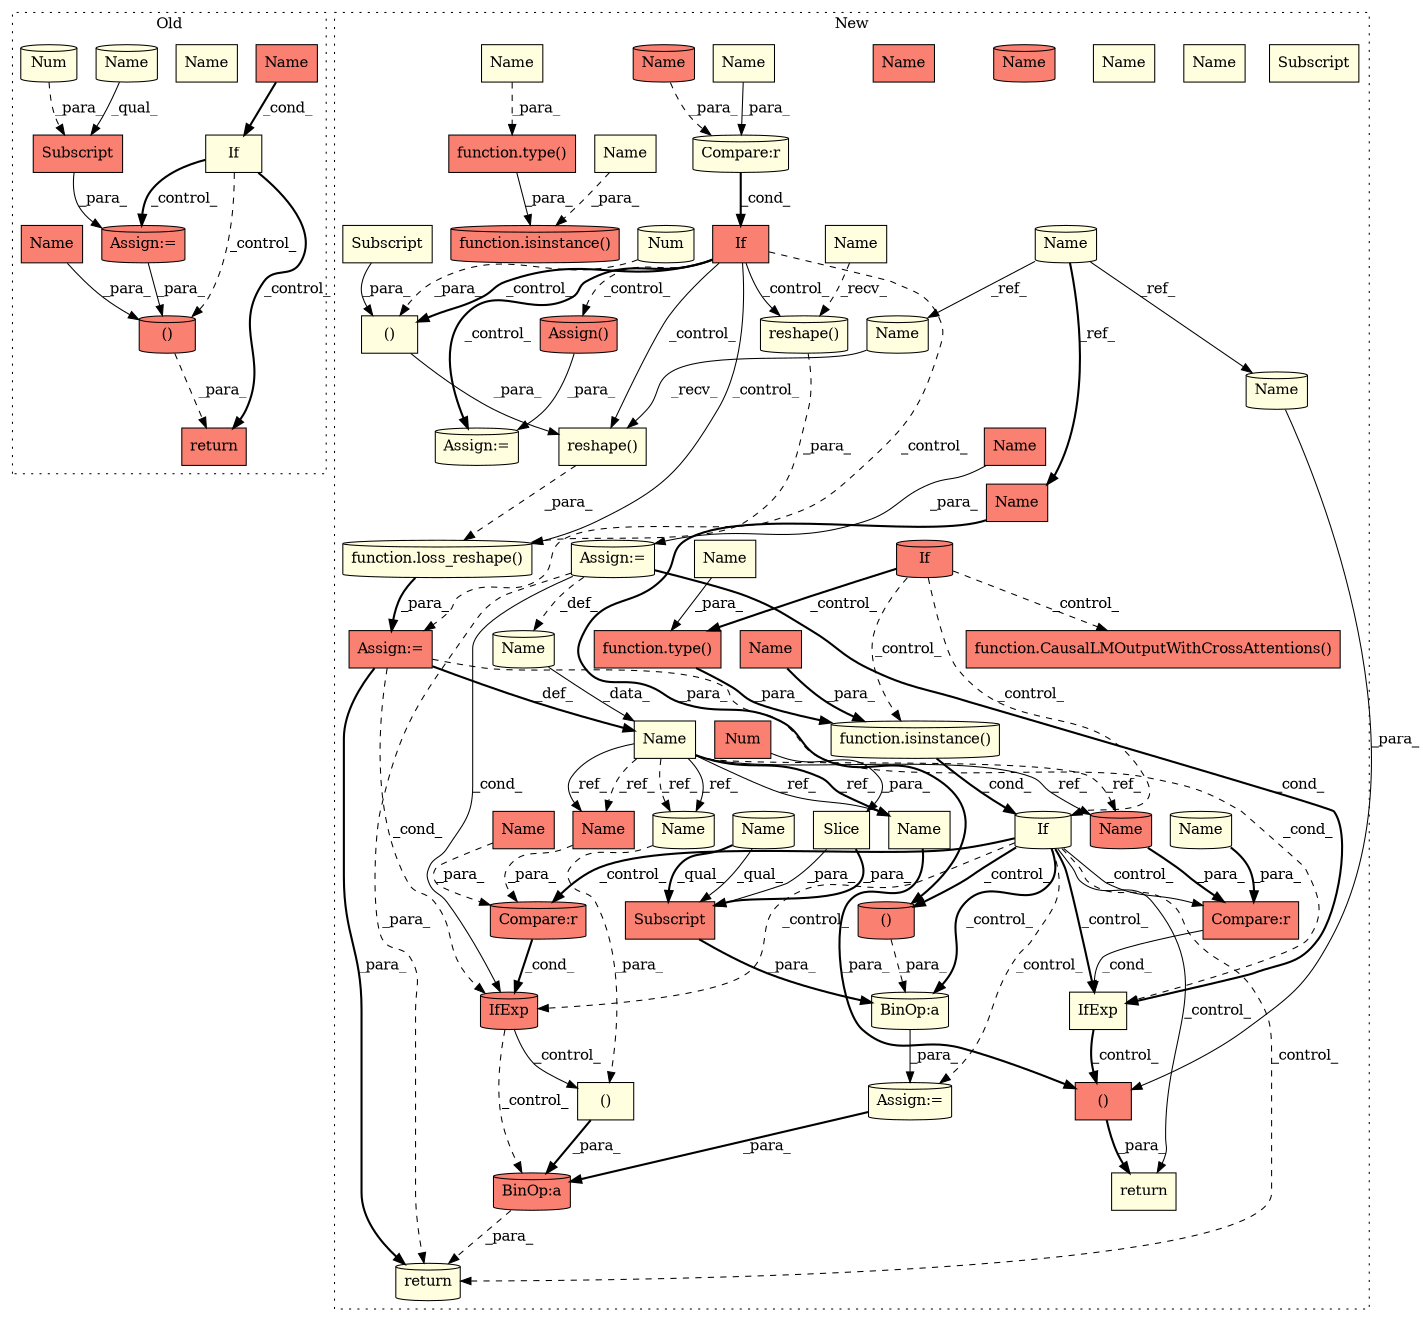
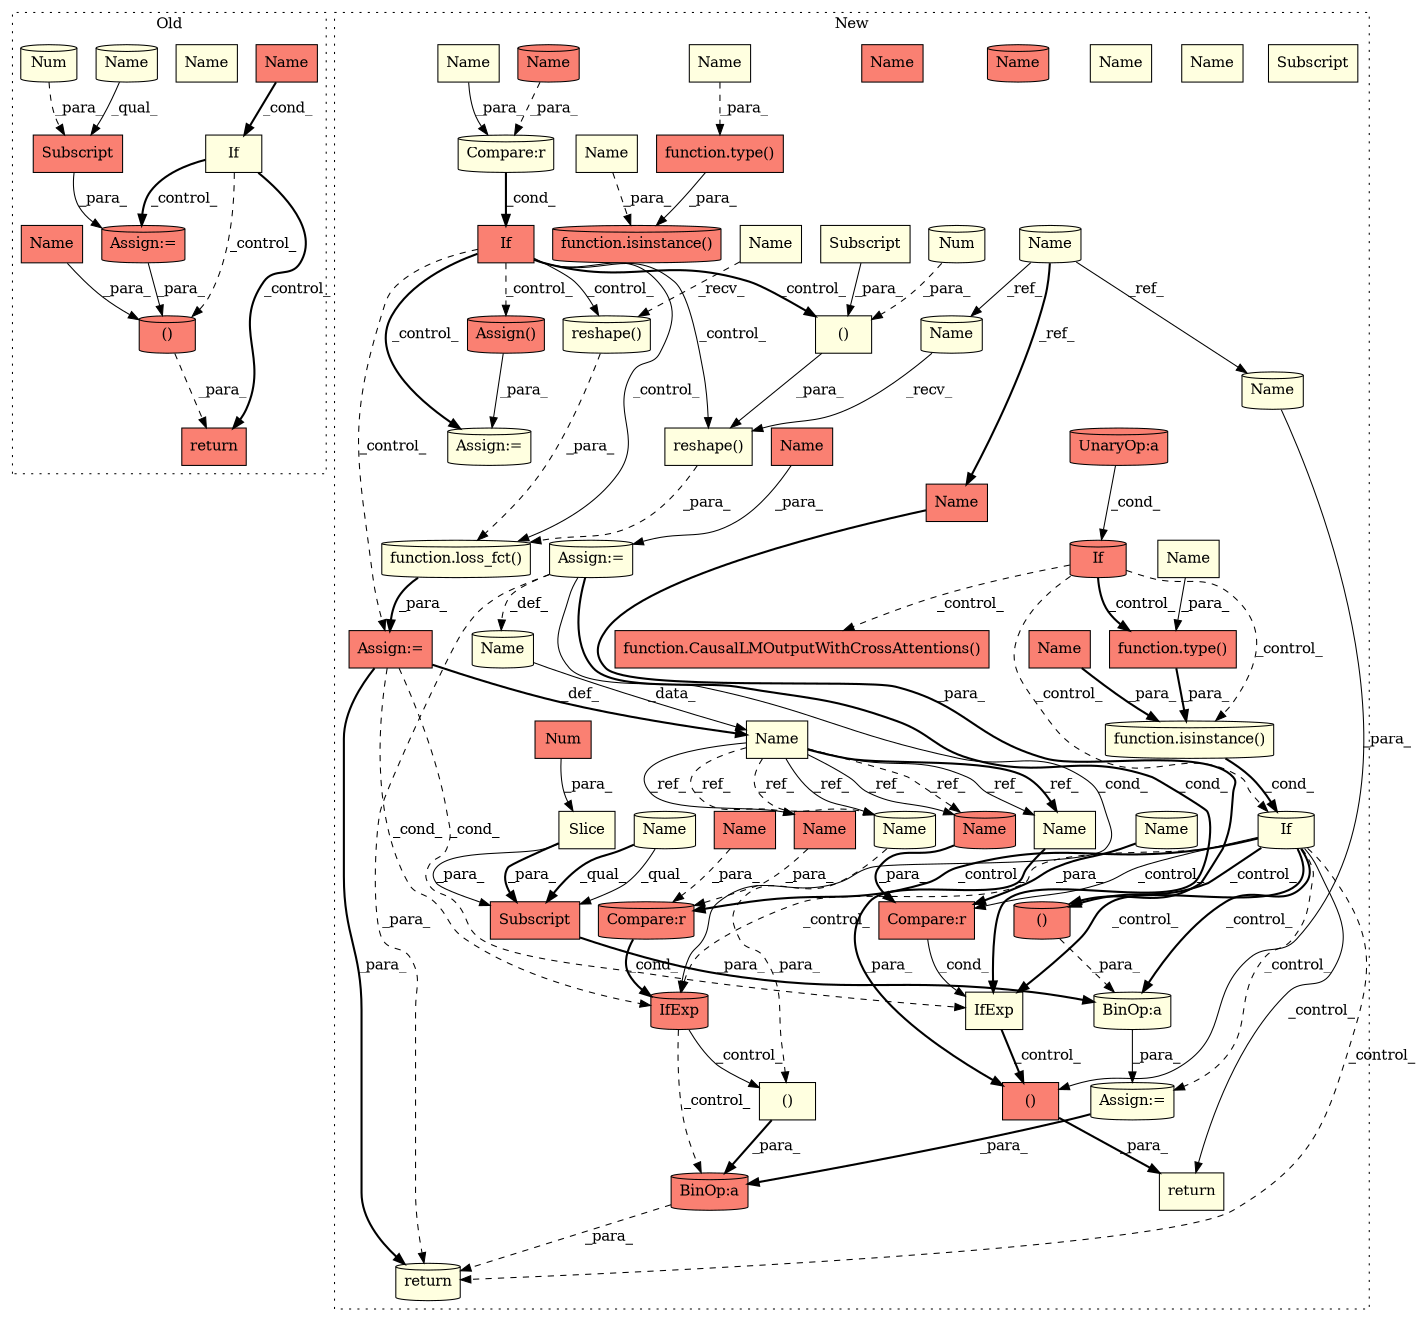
none -> (1119, 447)
(437, 559) -> (456, 559)
